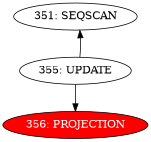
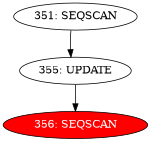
(80, 48) -> (70, 40)
(75, 125) -> (75, 125)
